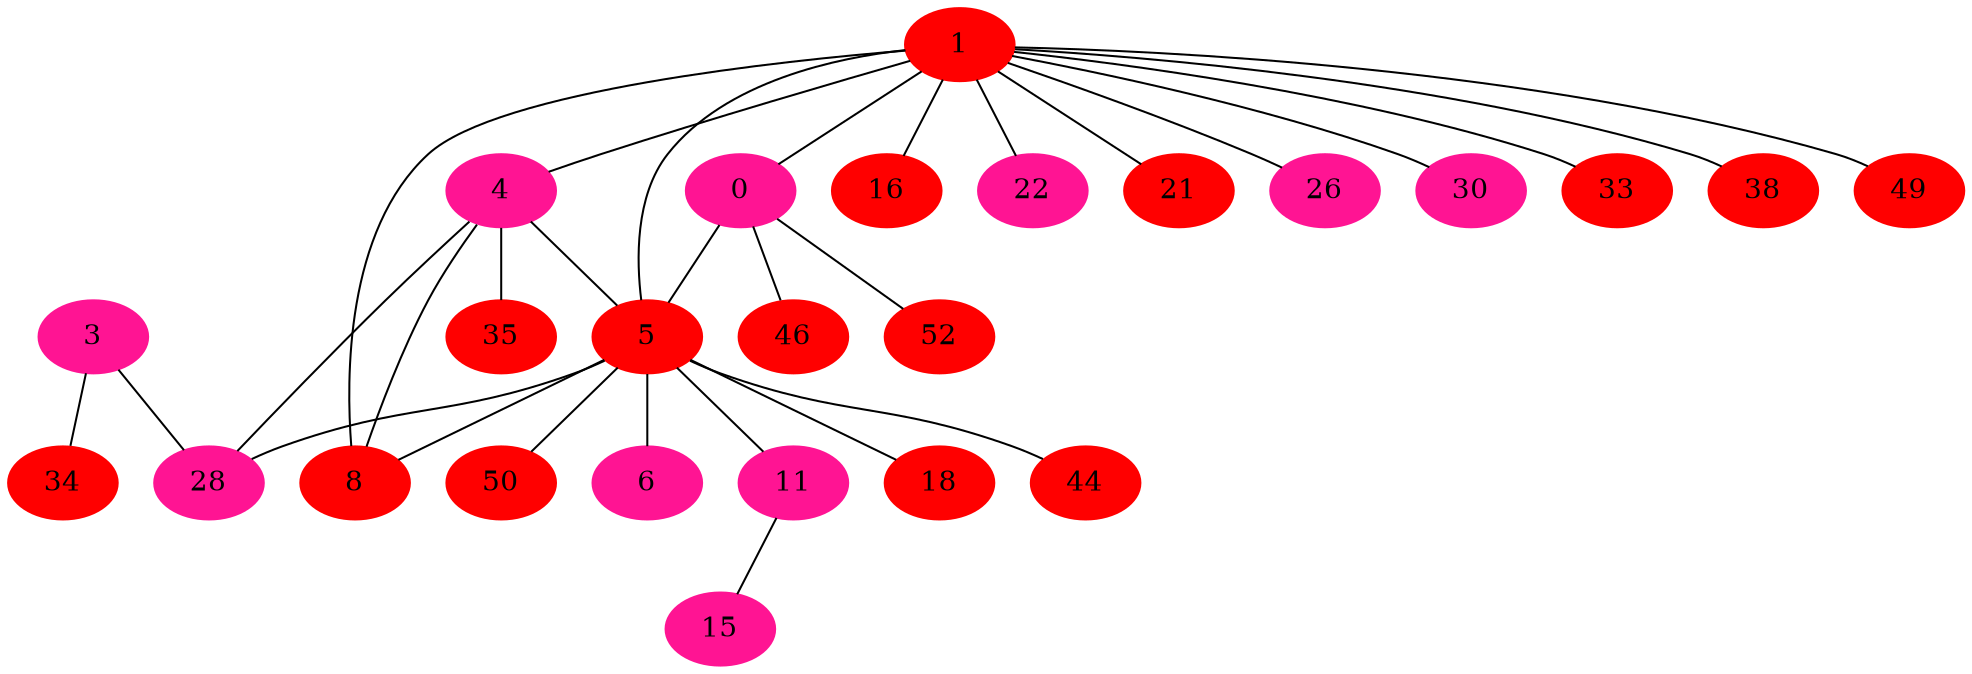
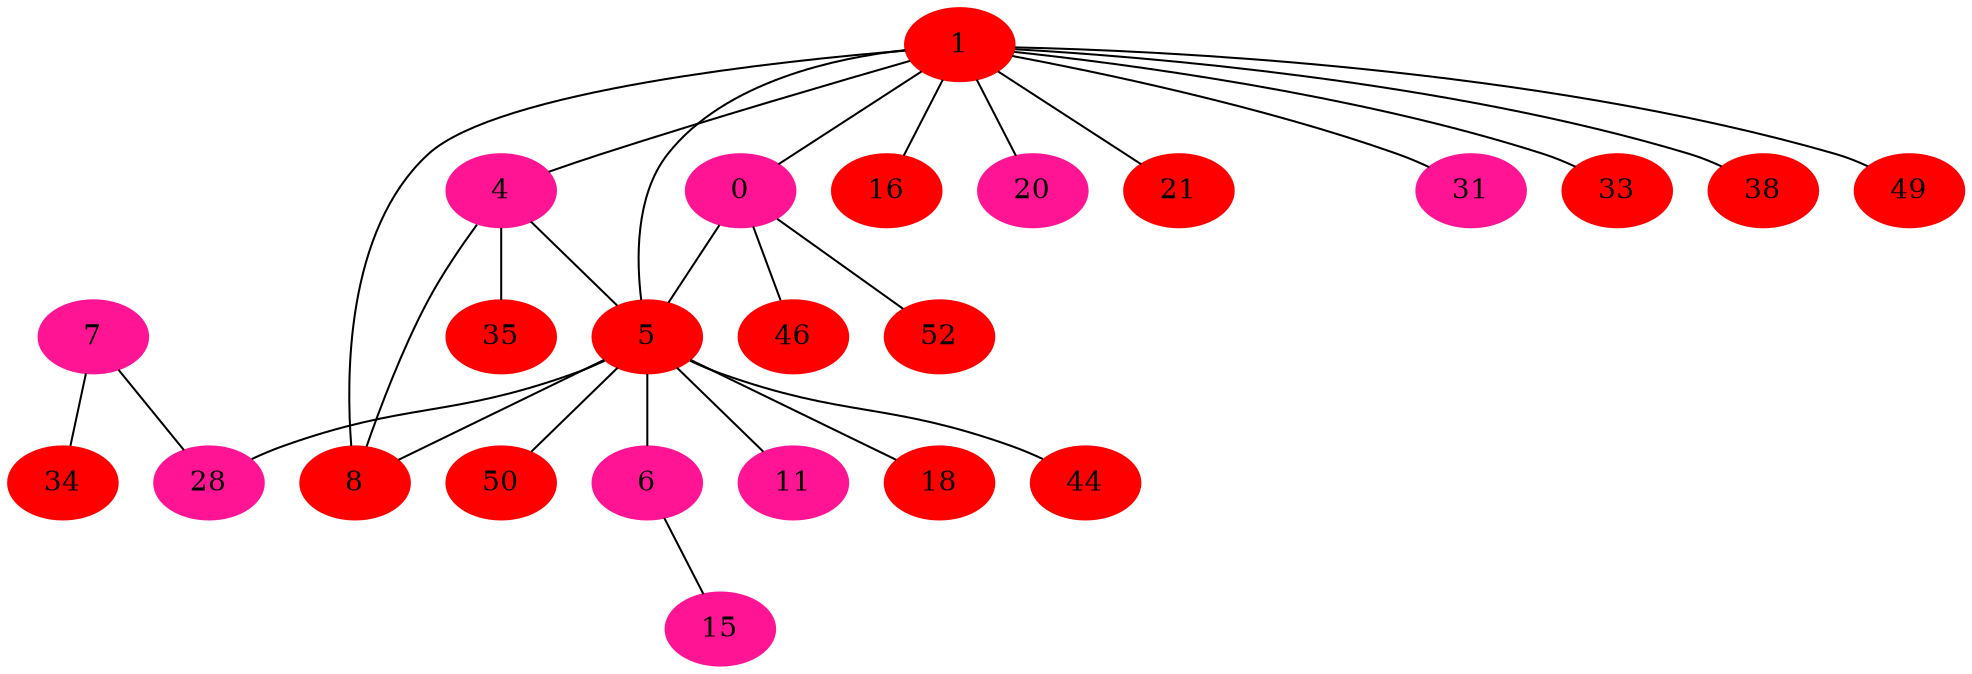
(1033, 191) -> (1033, 191)
(1325, 191) -> none
(1471, 191) -> (1471, 191)
(369, 317) -> none
(93, 337) -> (93, 337)
(757, 556) -> (684, 556)
